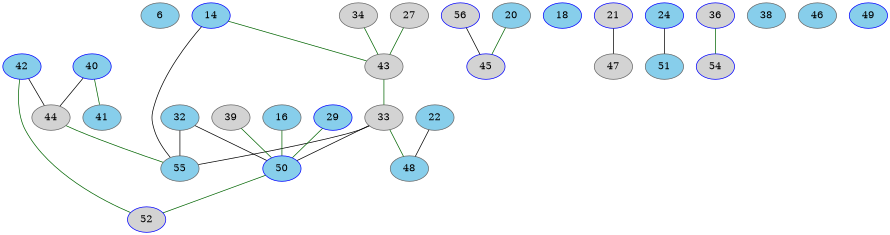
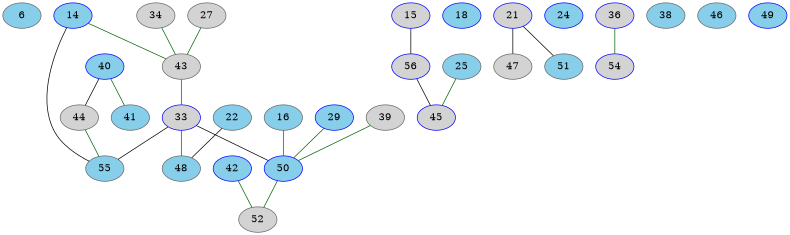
none -> (411, 16)
(511, 16) -> (462, 67)
(664, 41) -> (538, 41)
(36, 92) -> none
(180, 118) -> none
(384, 118) -> (181, 118)
(147, 220) -> (258, 220)
